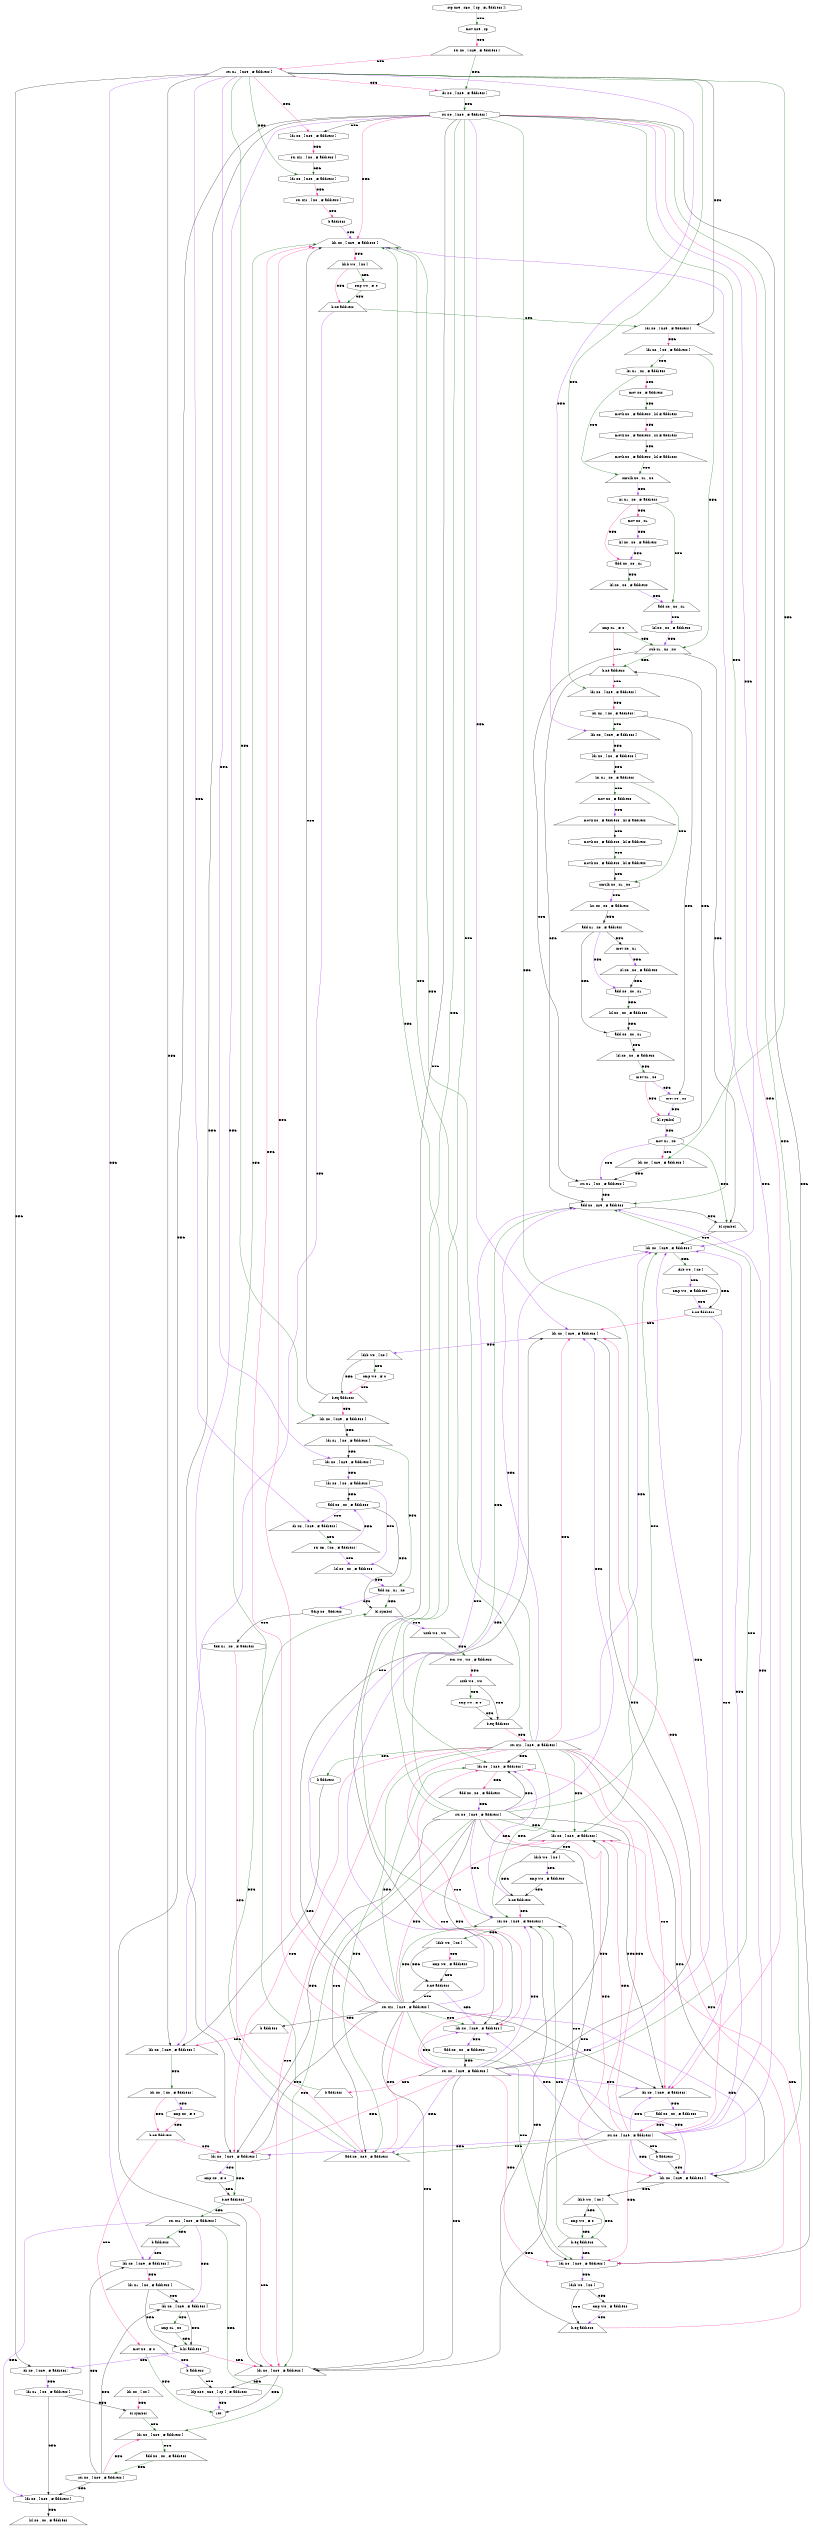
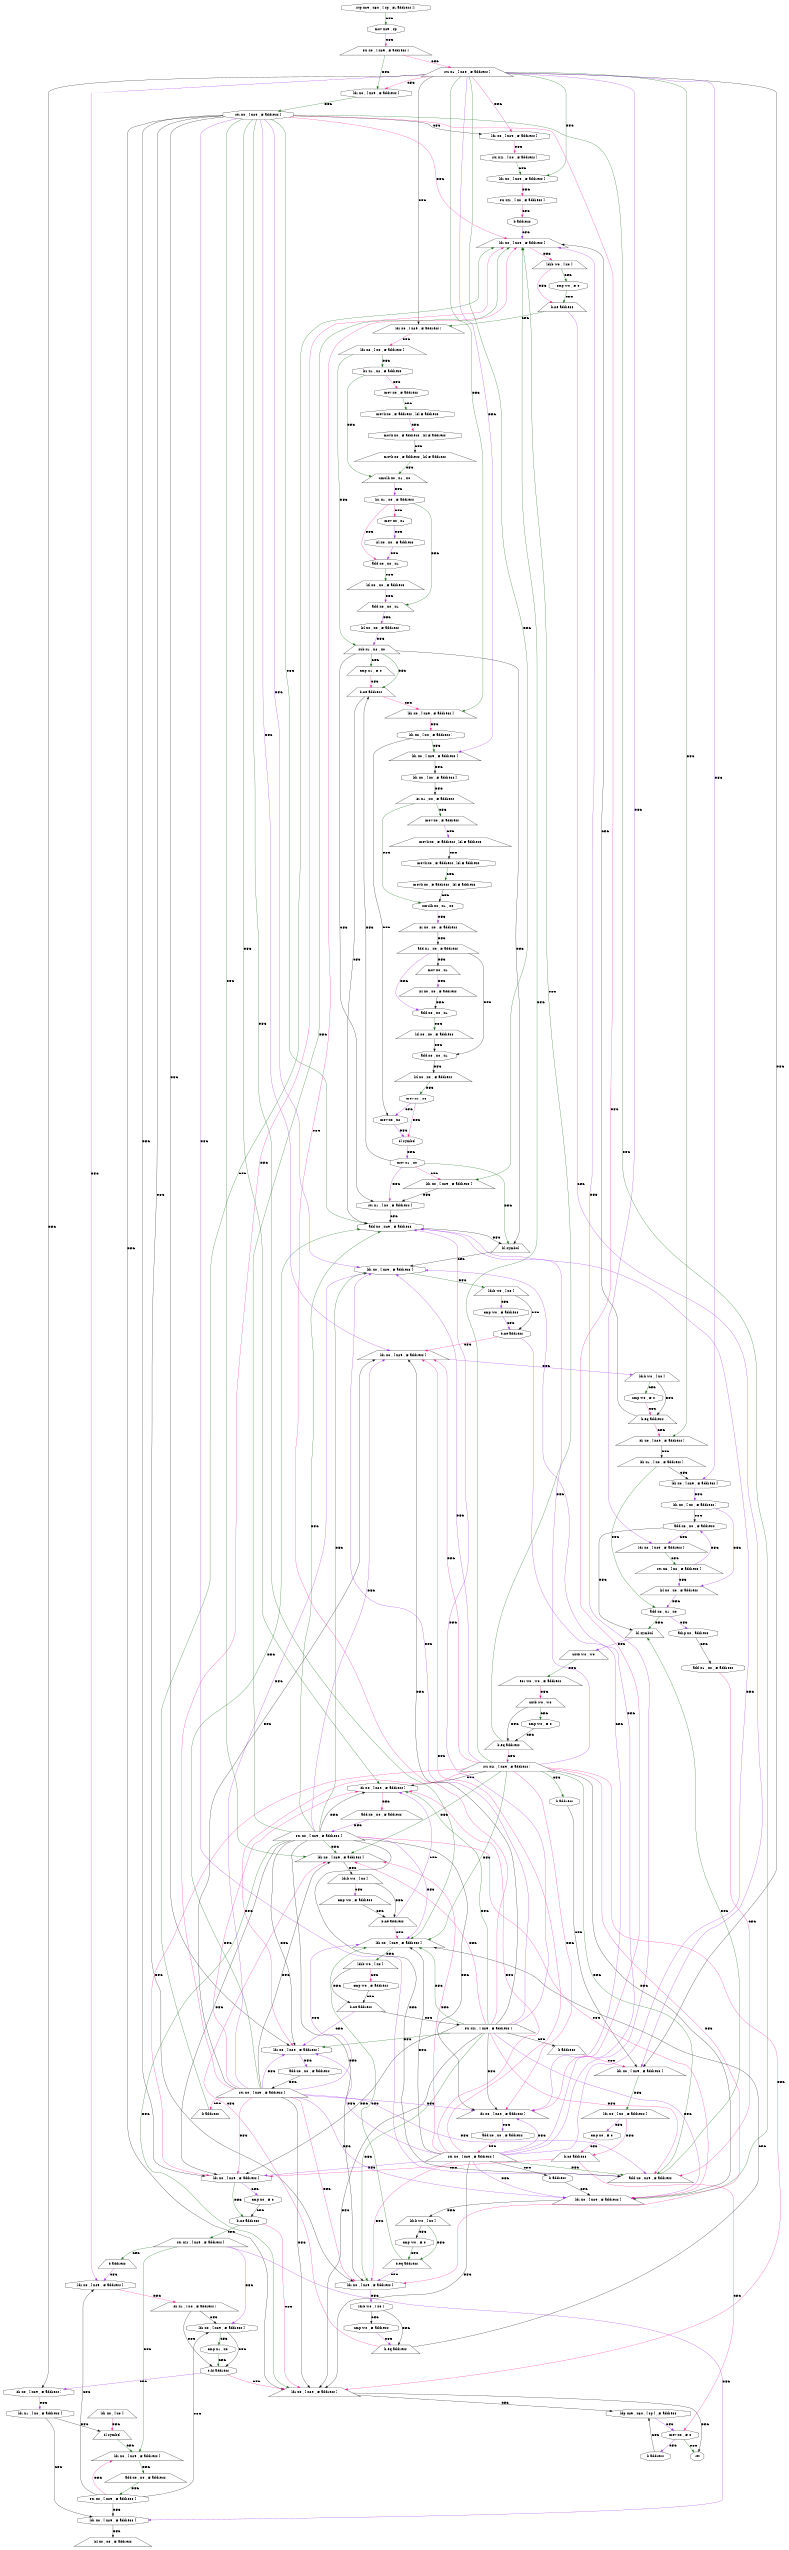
(637, 638) -> (371, 659)
(144, 2349) -> (680, 2435)
(219, 2402) -> (663, 2424)
